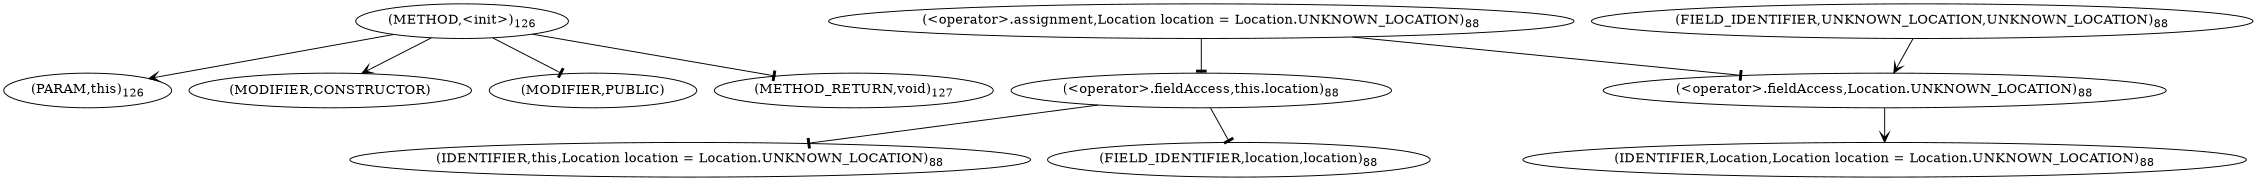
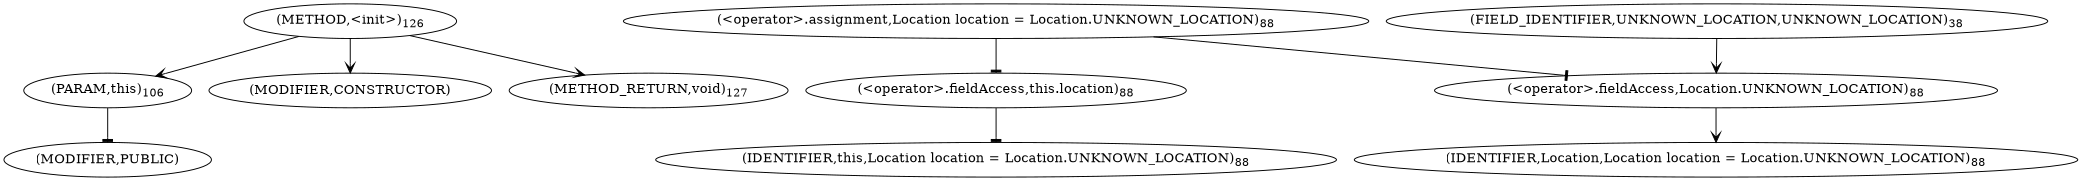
(2161, 20) -> (1956, 20)
(525, 55) -> (108, 123)
(652, 55) -> (492, 54)
(133, 89) -> (153, 89)
(1239, 160) -> none
